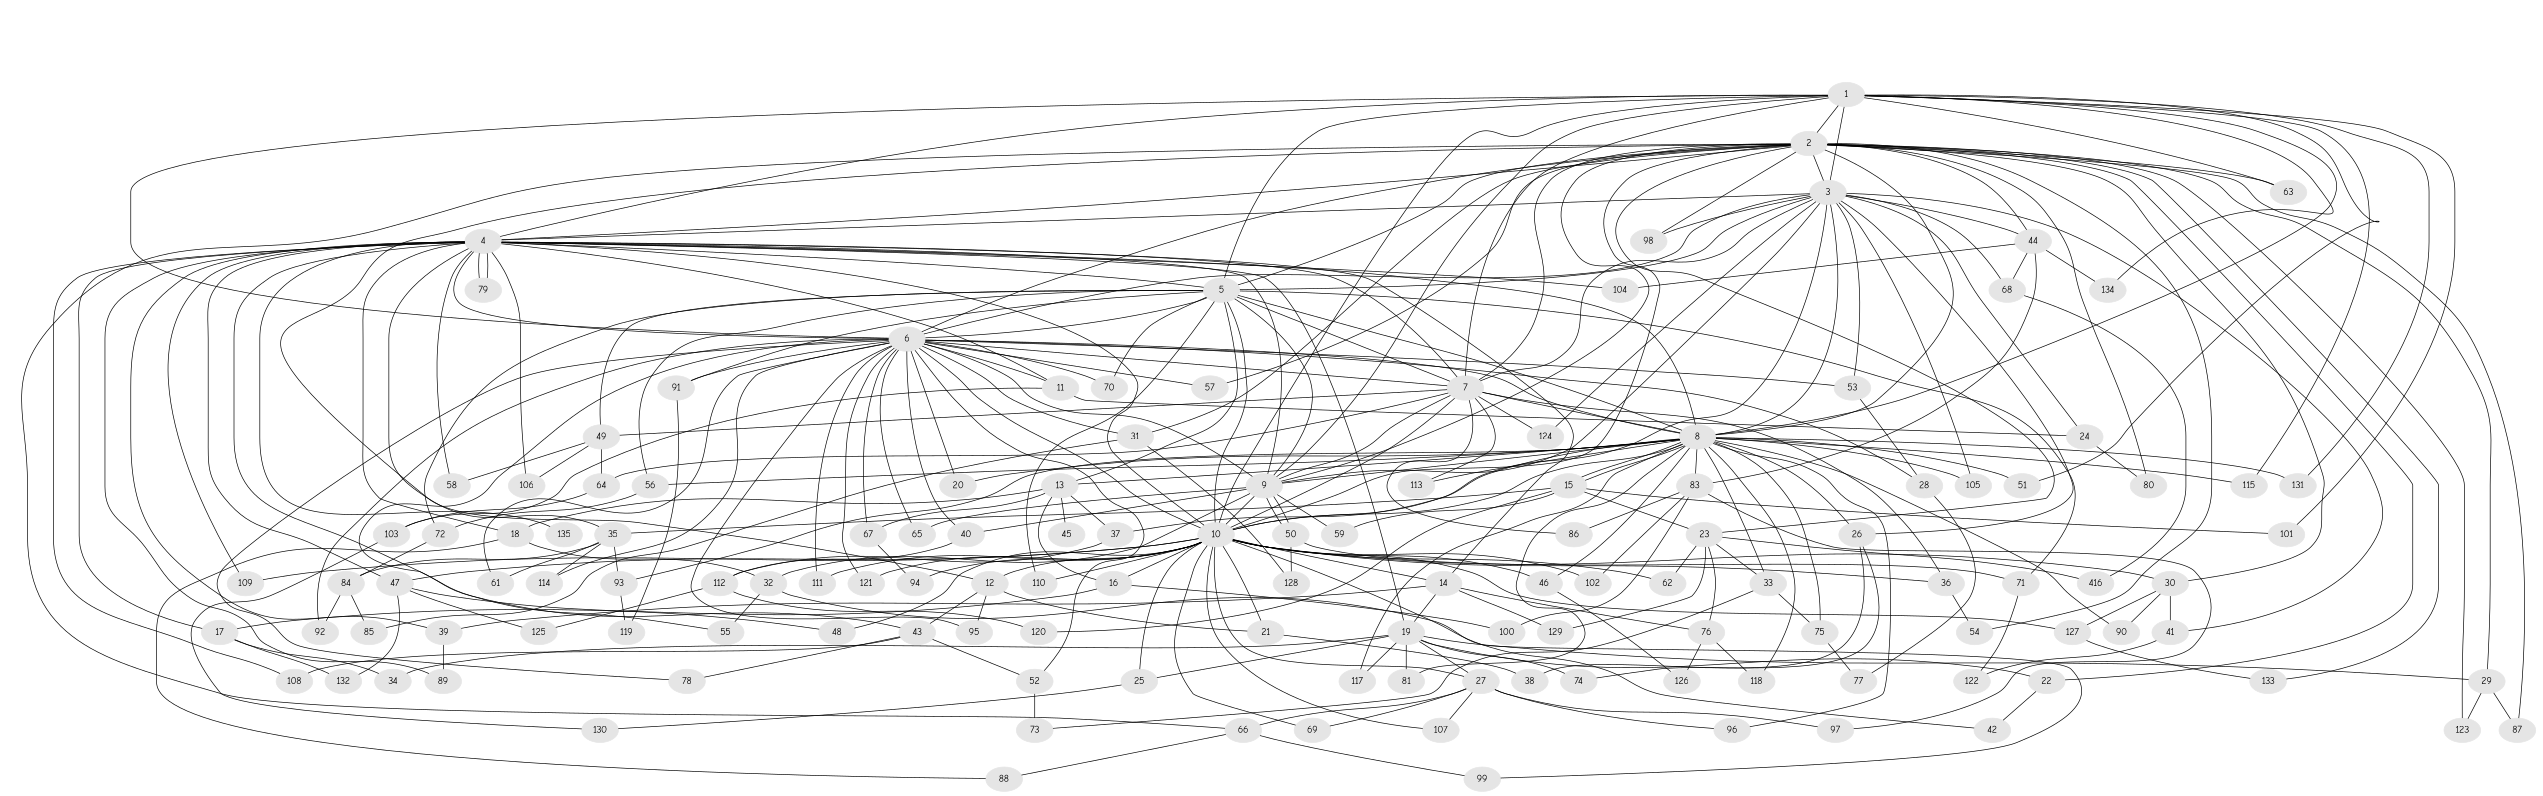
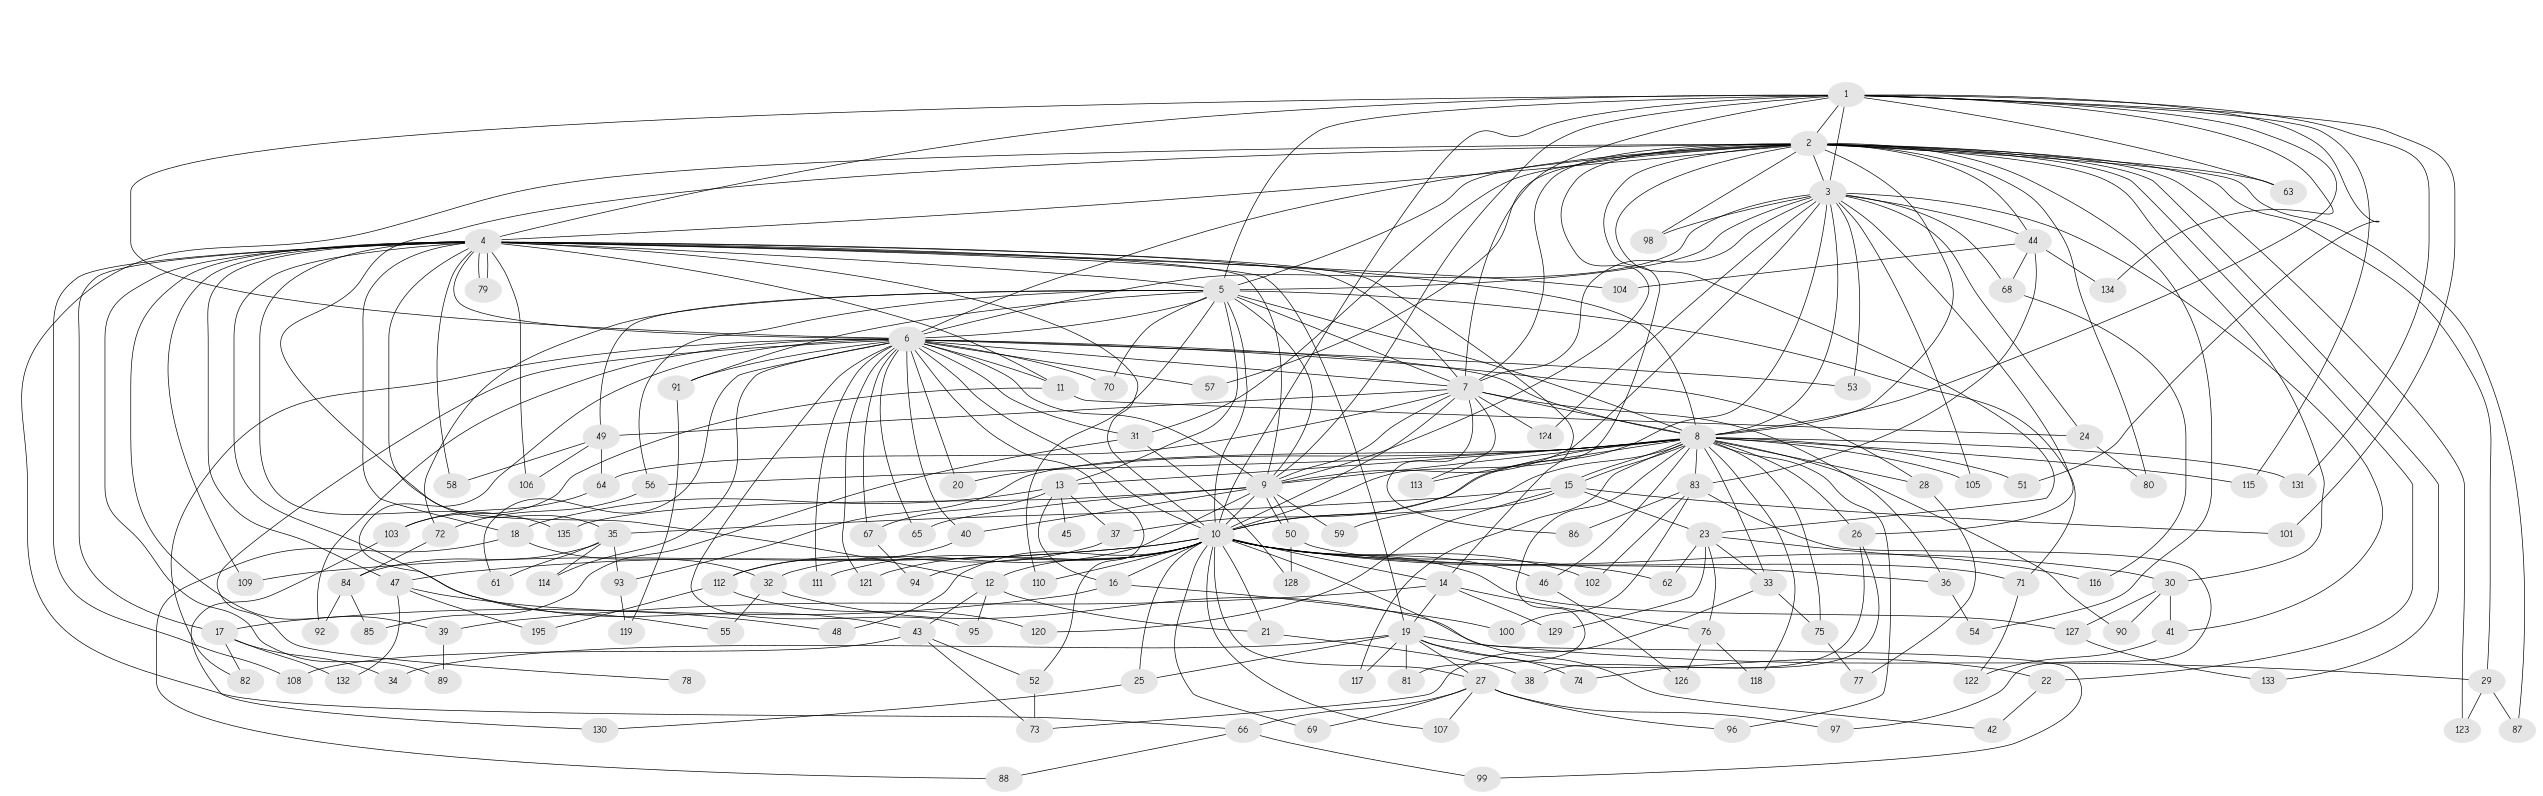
(1156, 217) -> none
(1879, 424) -> (1845, 468)
none -> (1045, 499)
(2096, 584) -> (2096, 584)
(539, 633) -> (539, 633)
(802, 657) -> (976, 681)
none -> (246, 681)
